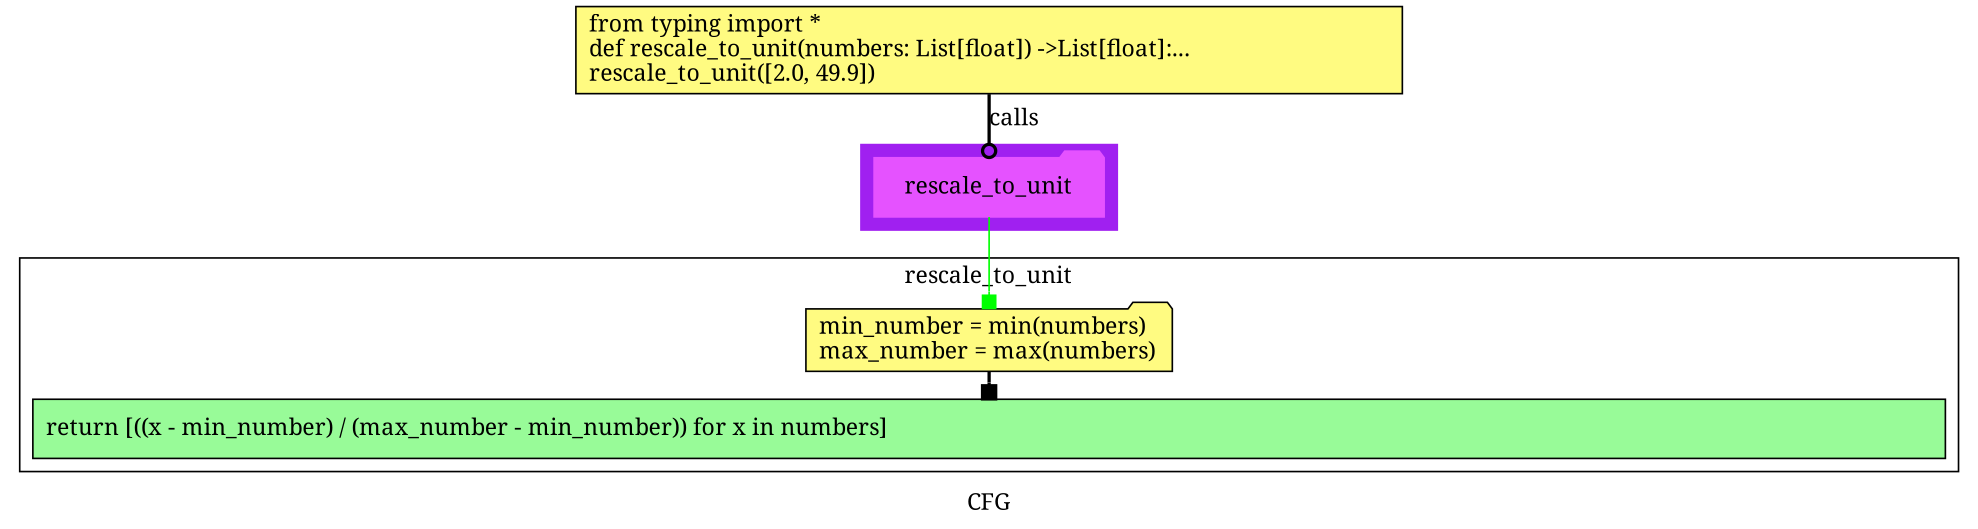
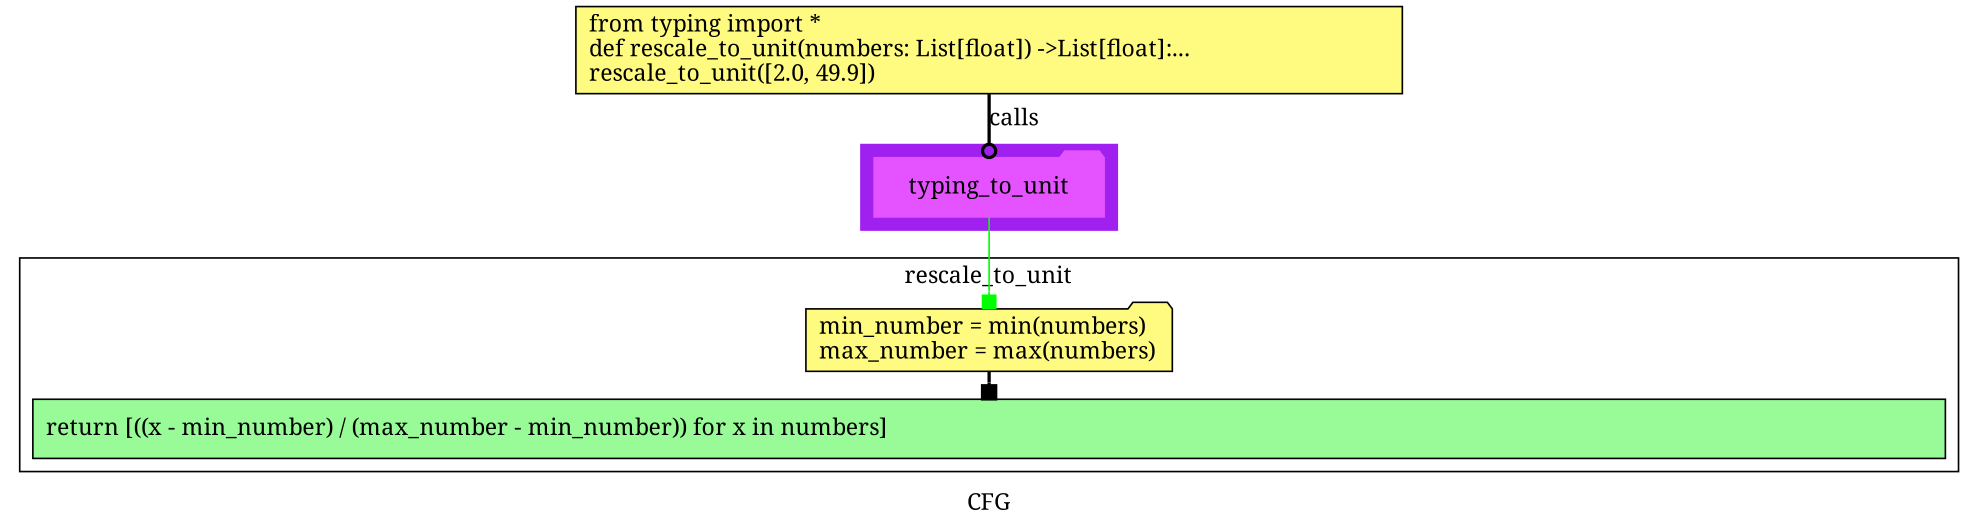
(989, 187) -> (989, 187)
